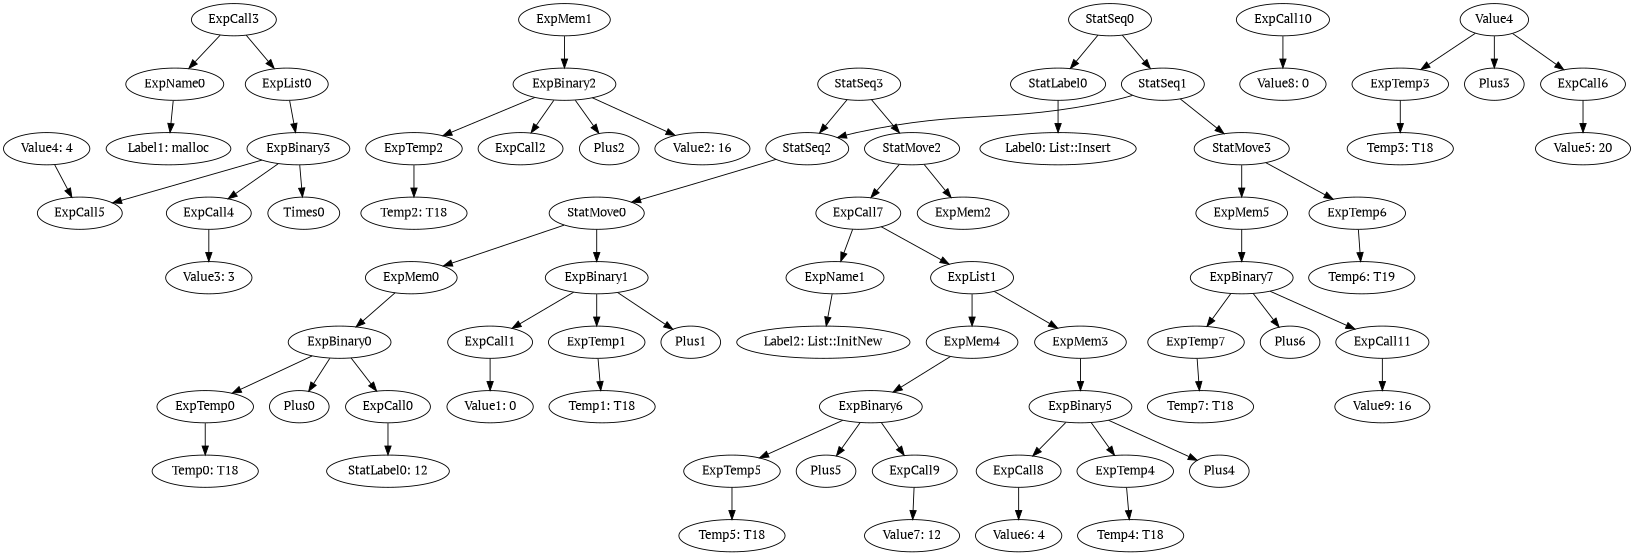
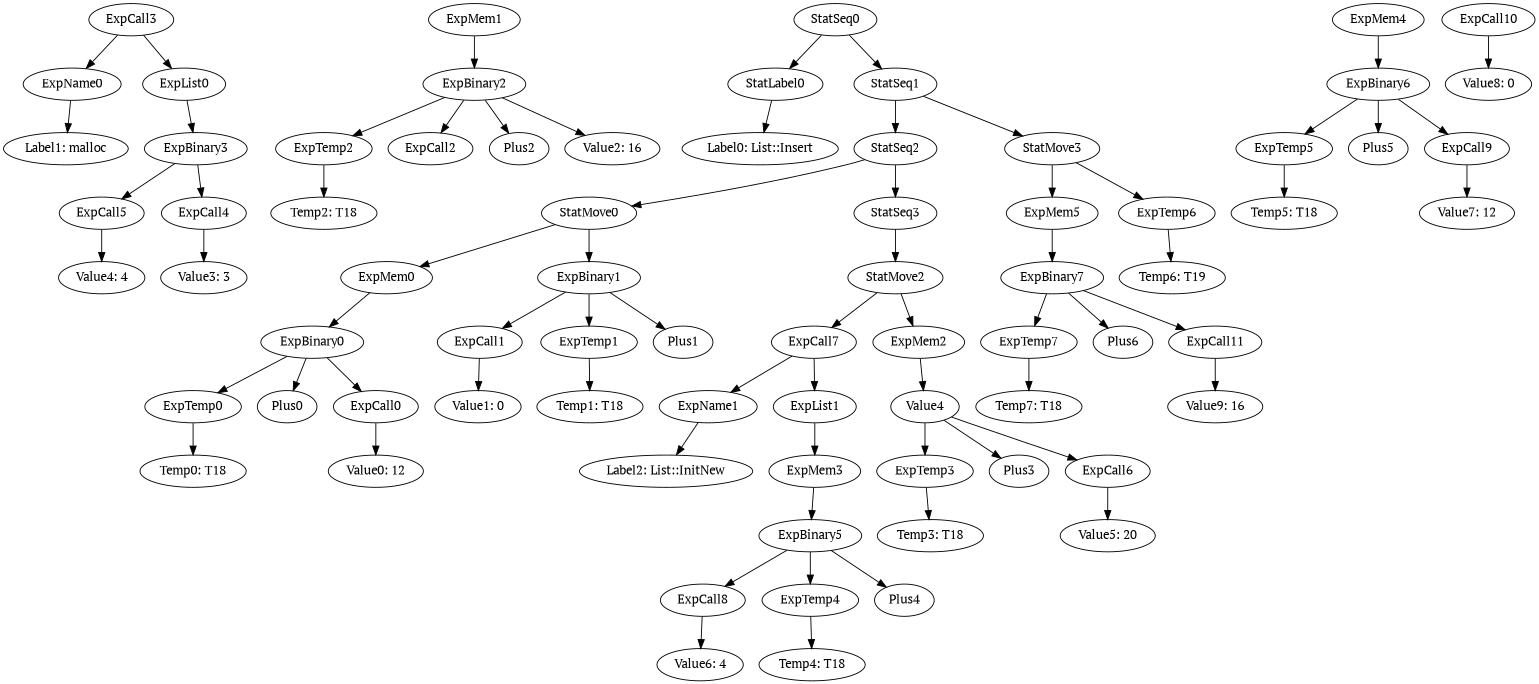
(836, 113) -> (895, 177)
(61, 177) -> (102, 241)
(304, 213) -> none
(972, 306) -> none
none -> (921, 370)
(388, 471) -> (376, 471)
